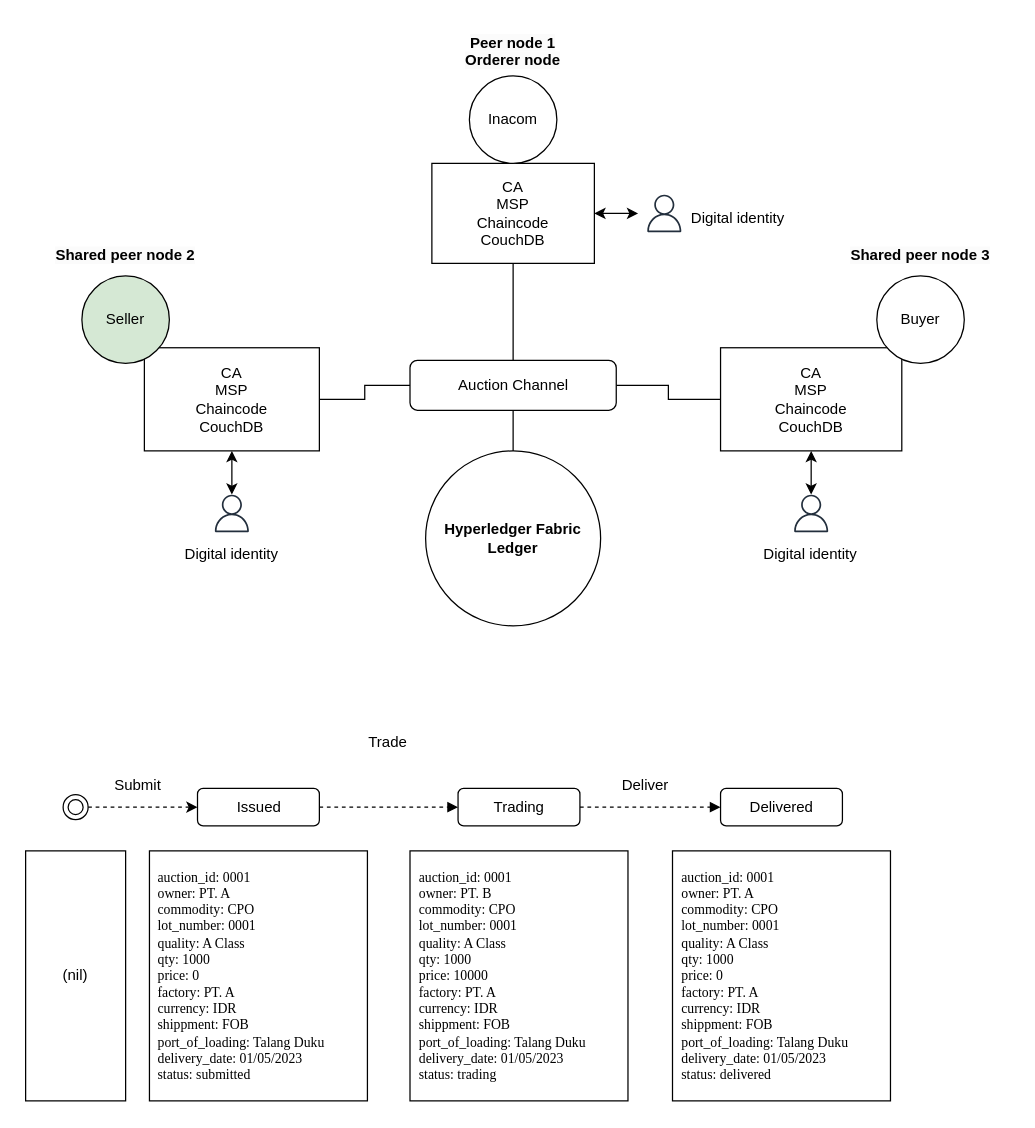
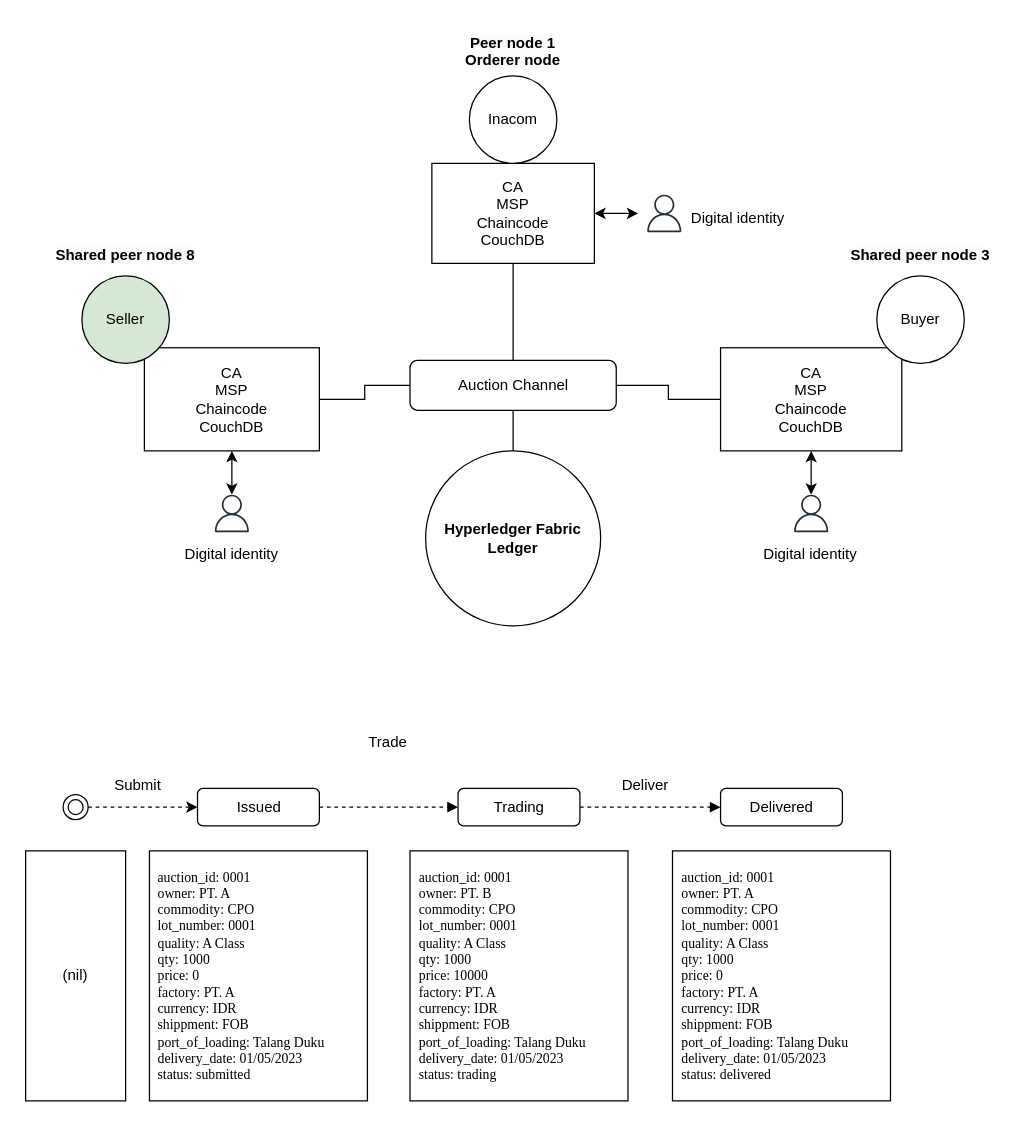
(126, 256) -> (126, 256)
